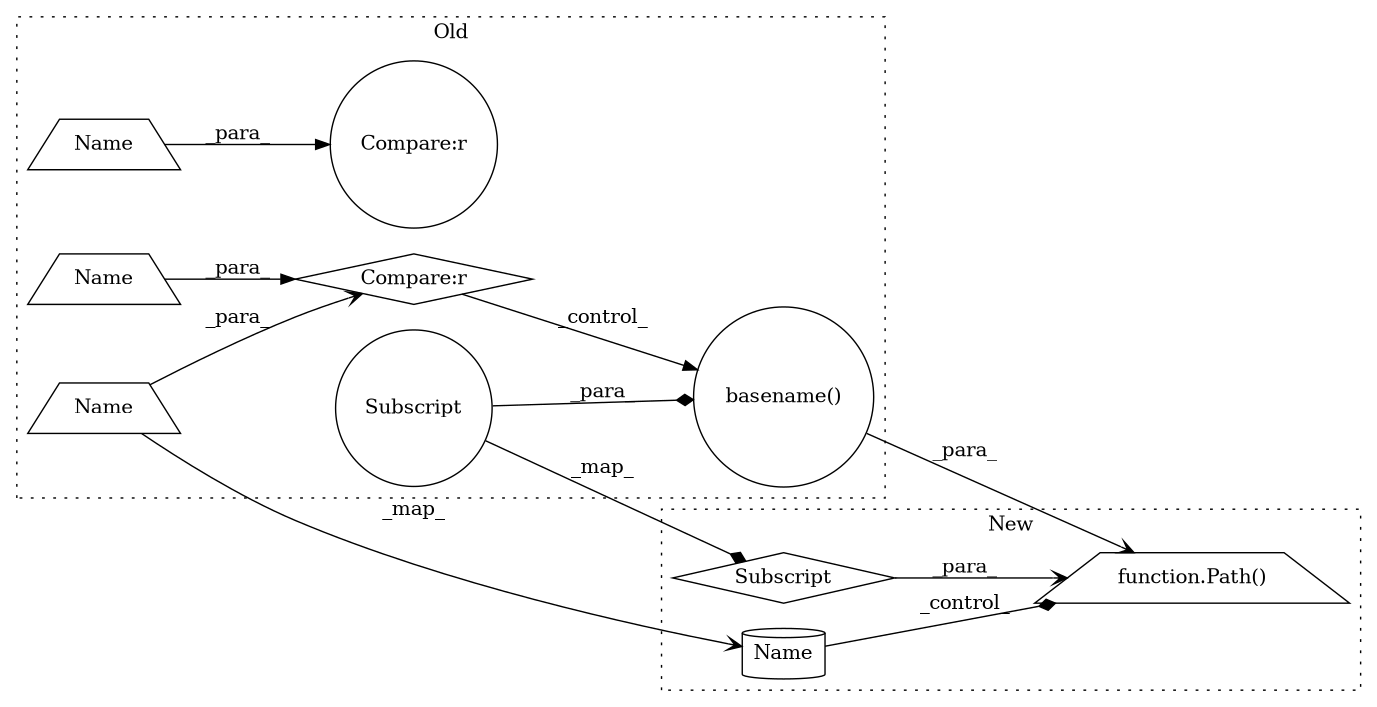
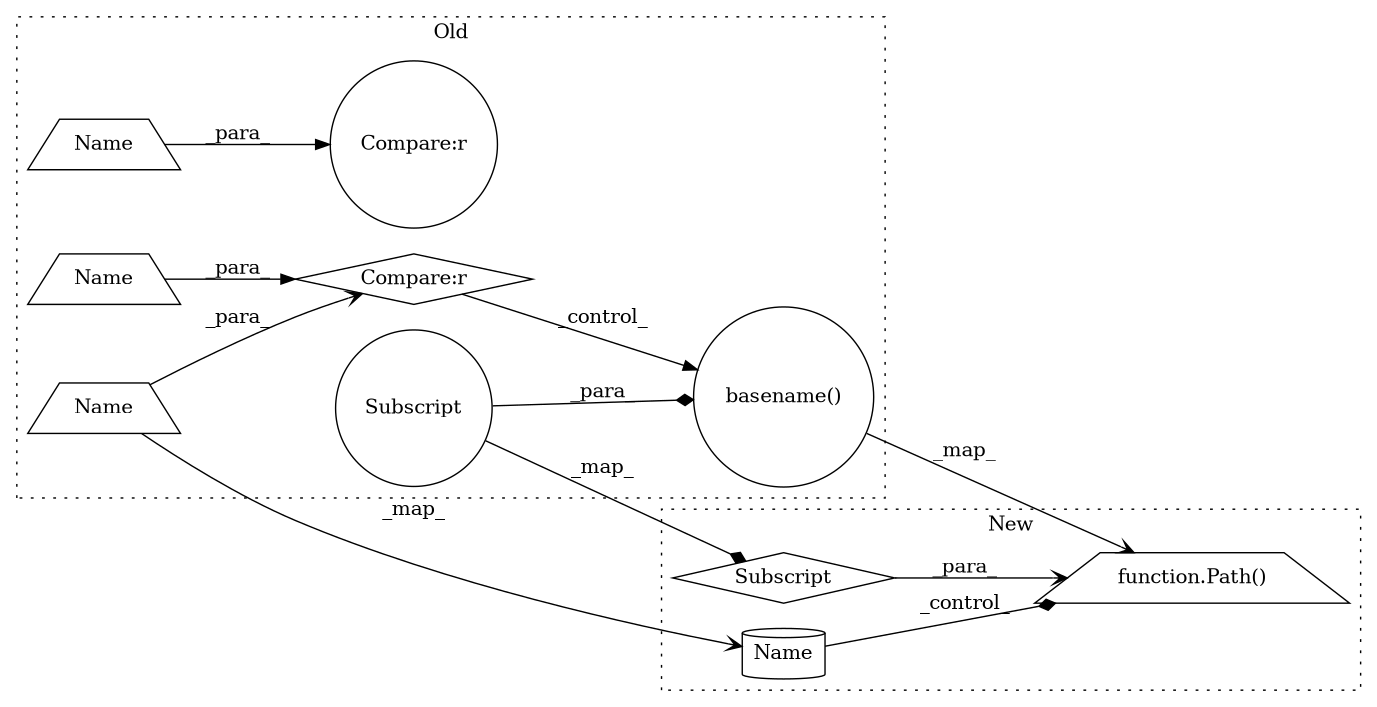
(965, 451) -> (965, 451)
